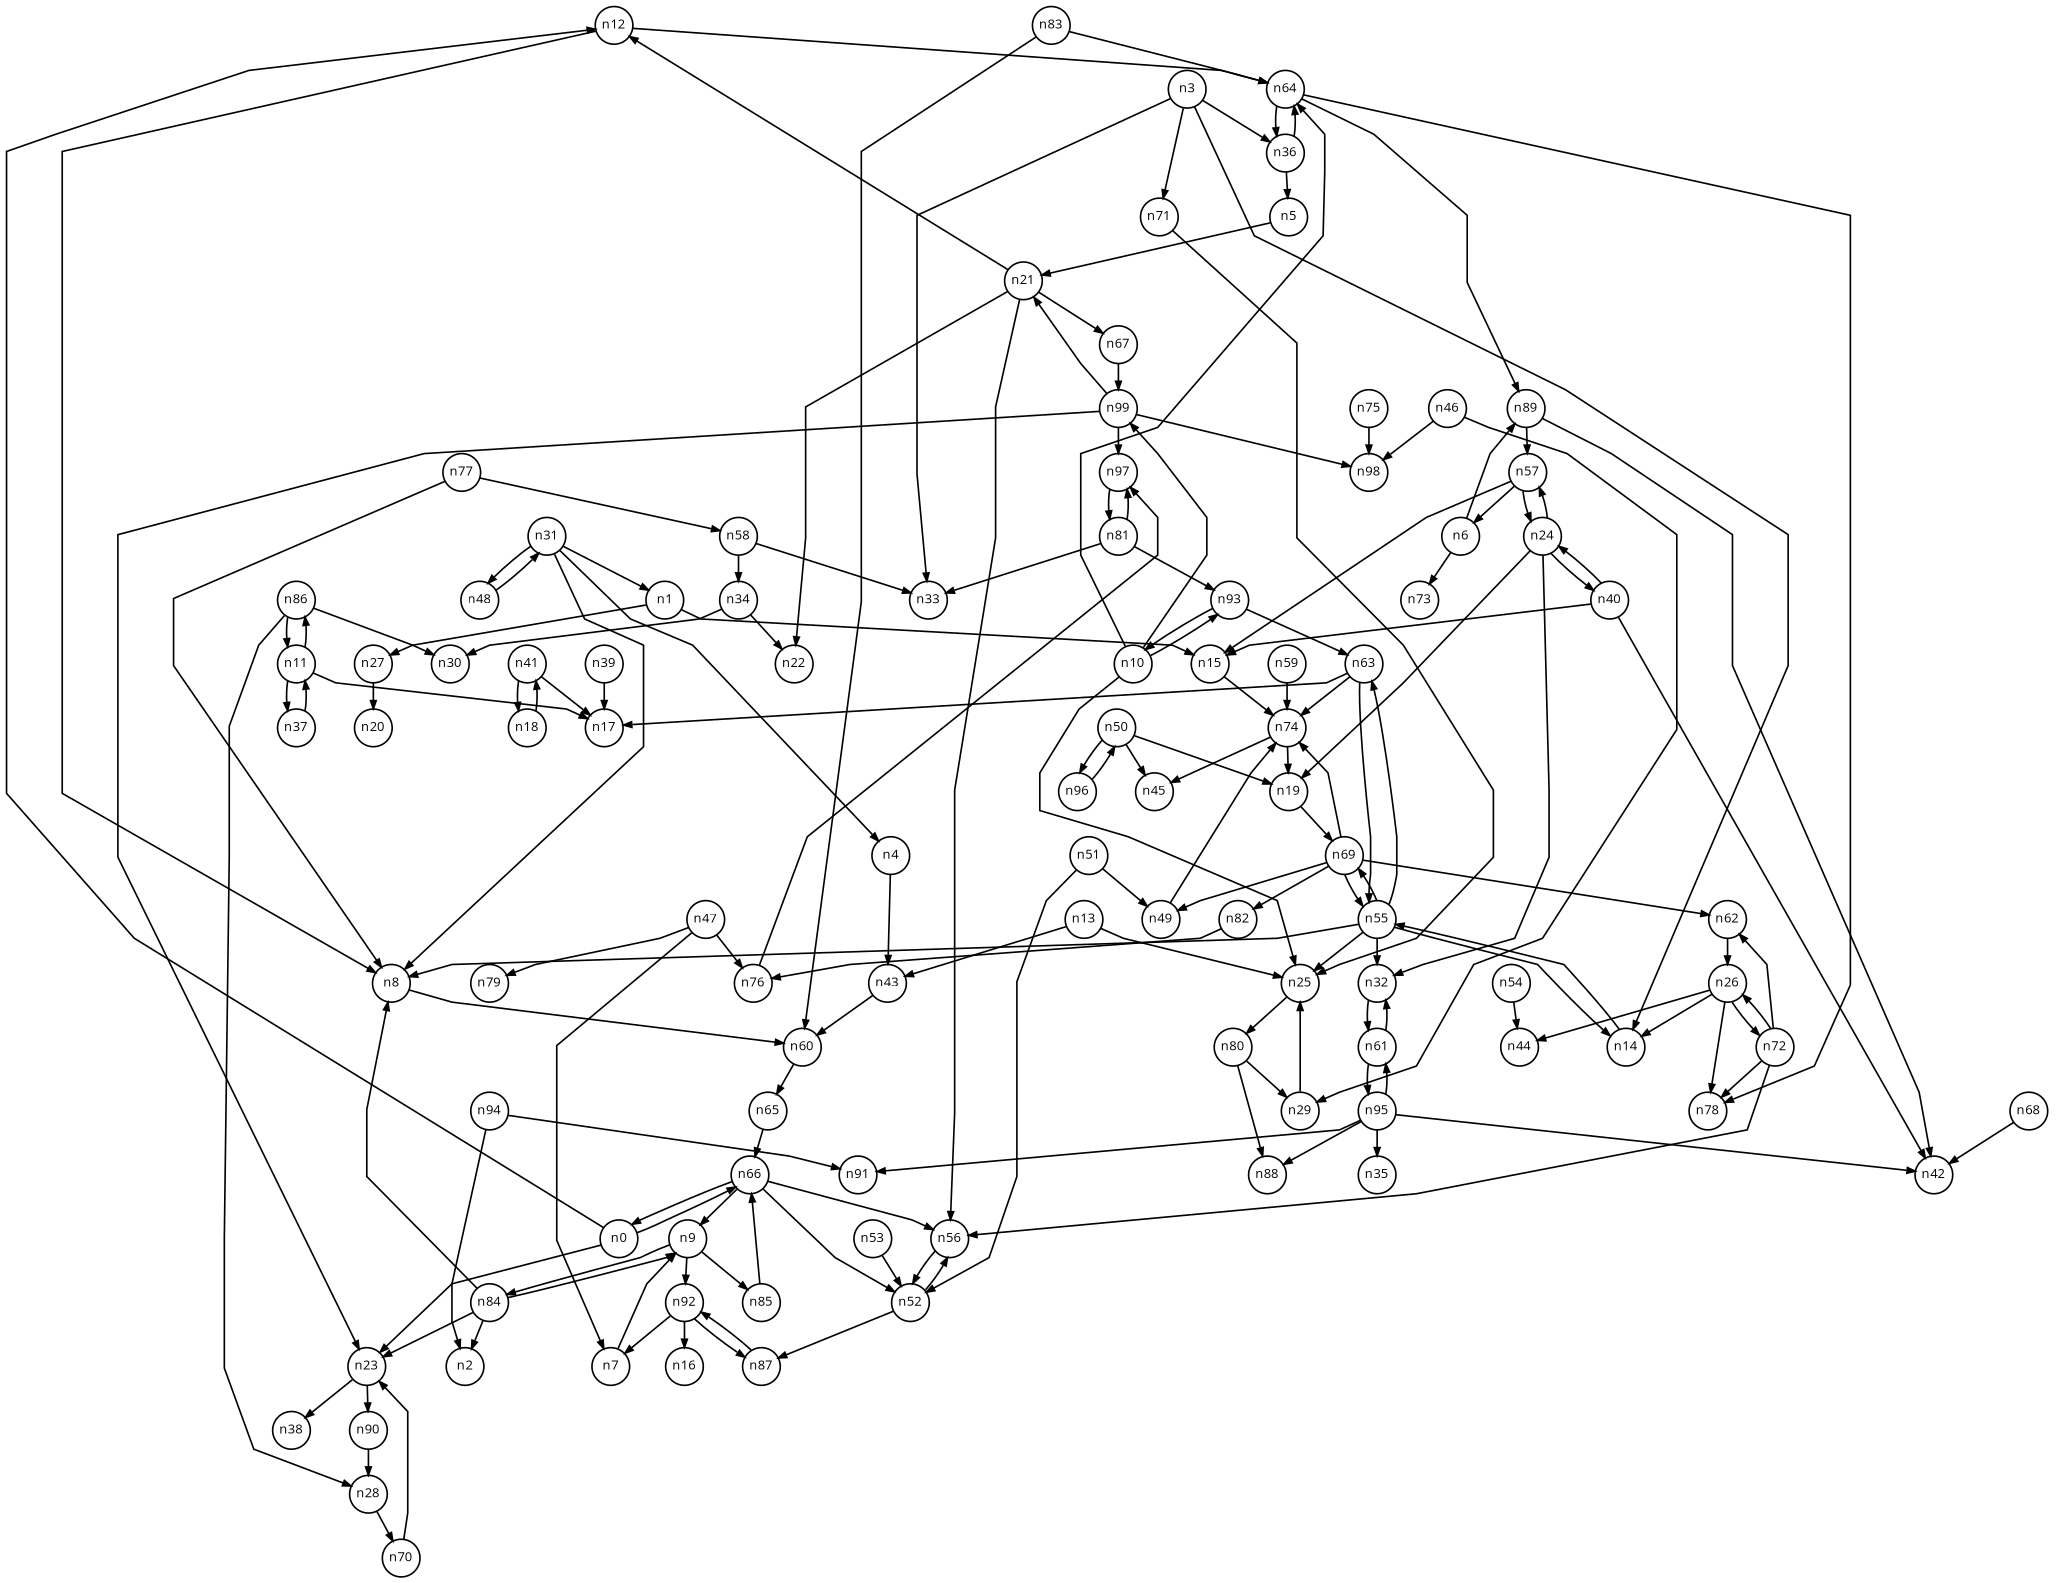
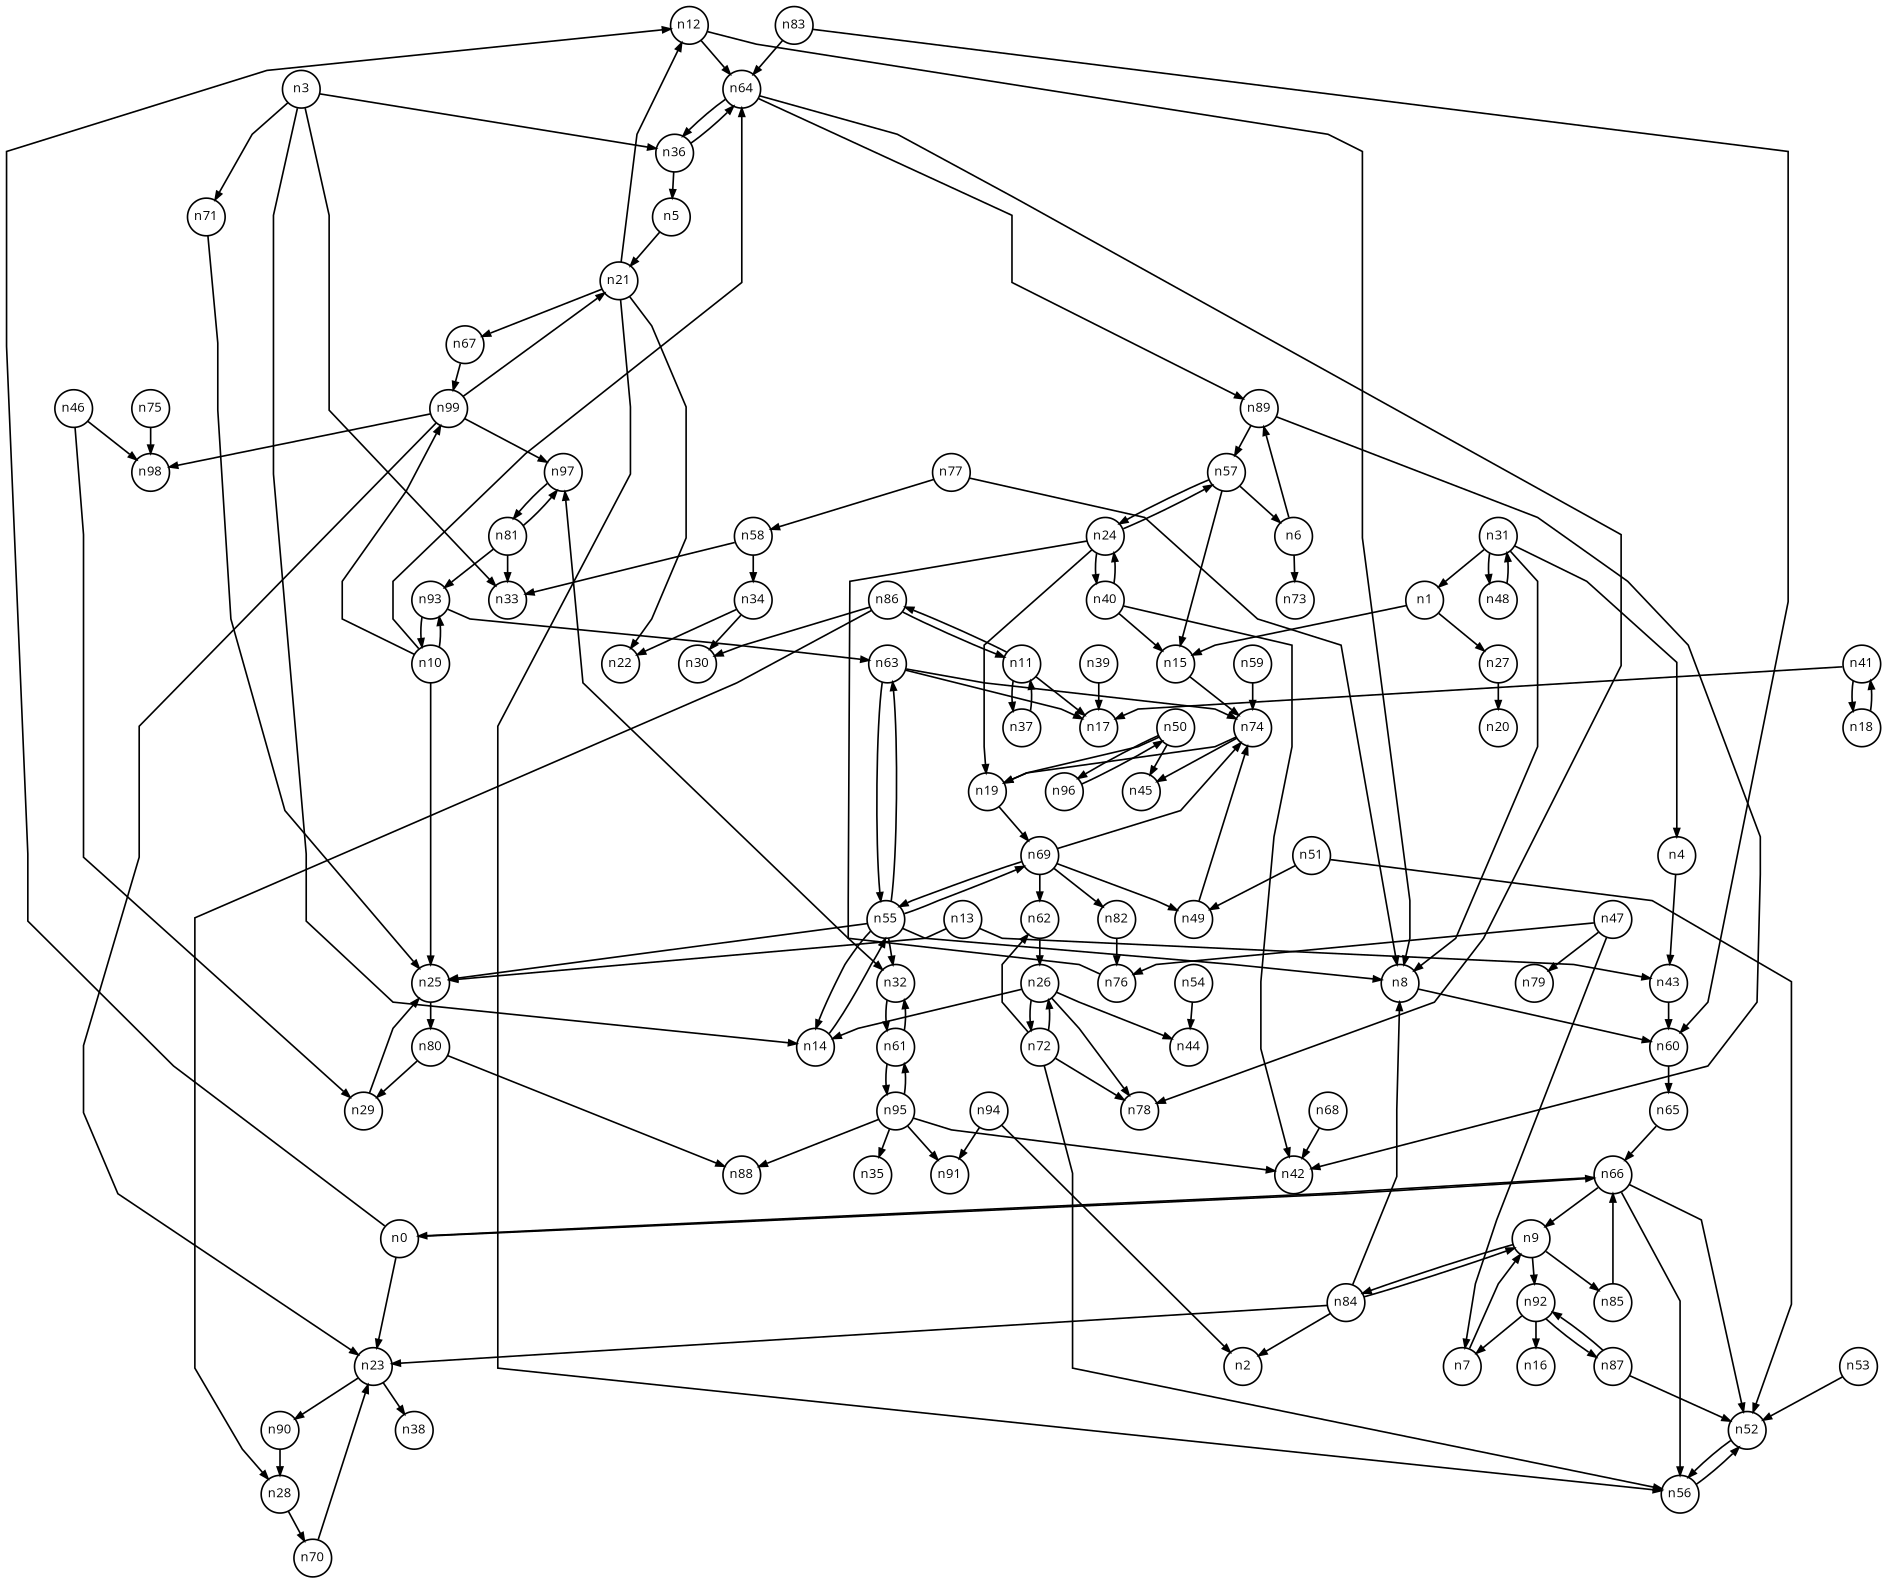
(840, 1333) -> (1669, 1394)
